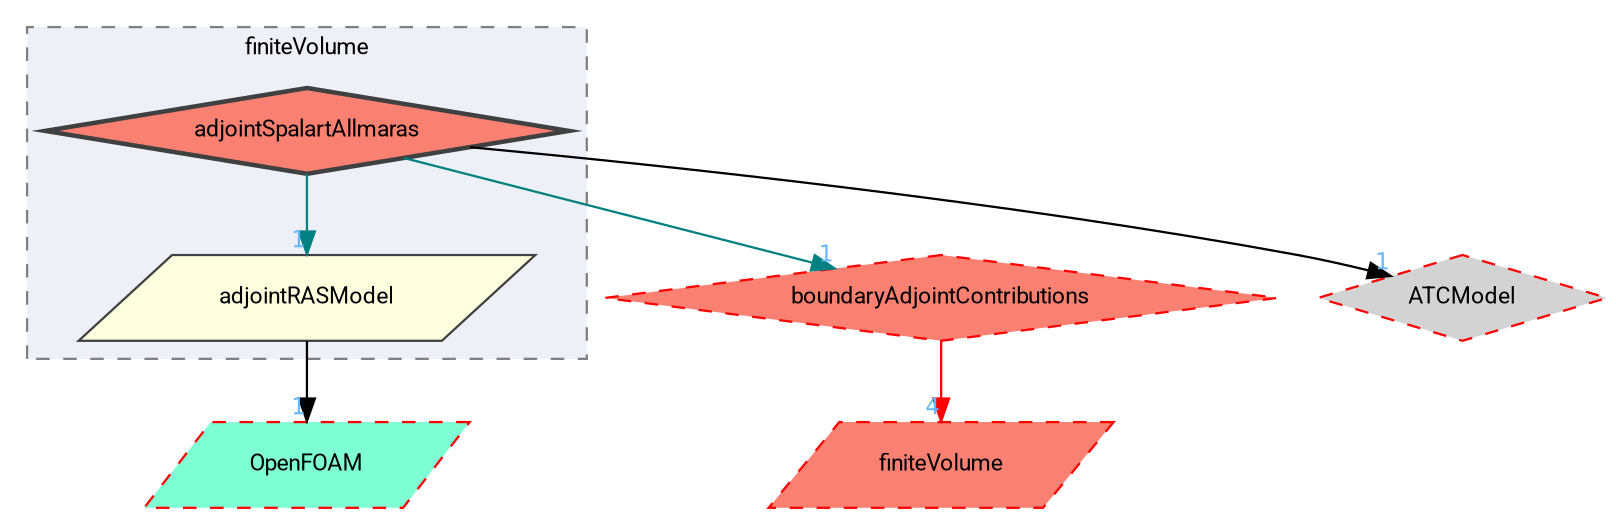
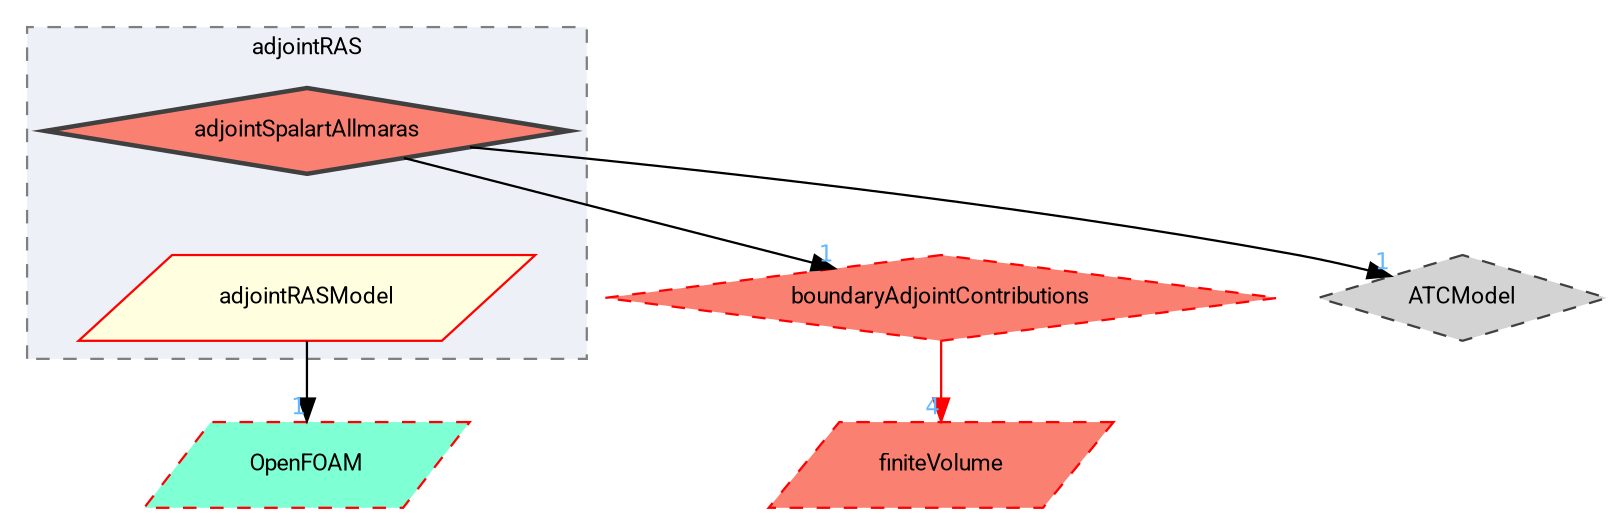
(307, 49) -> (307, 49)
(307, 203) -> none
(608, 210) -> (608, 210)
(307, 298) -> (307, 298)
(1463, 298) -> (1463, 298)
